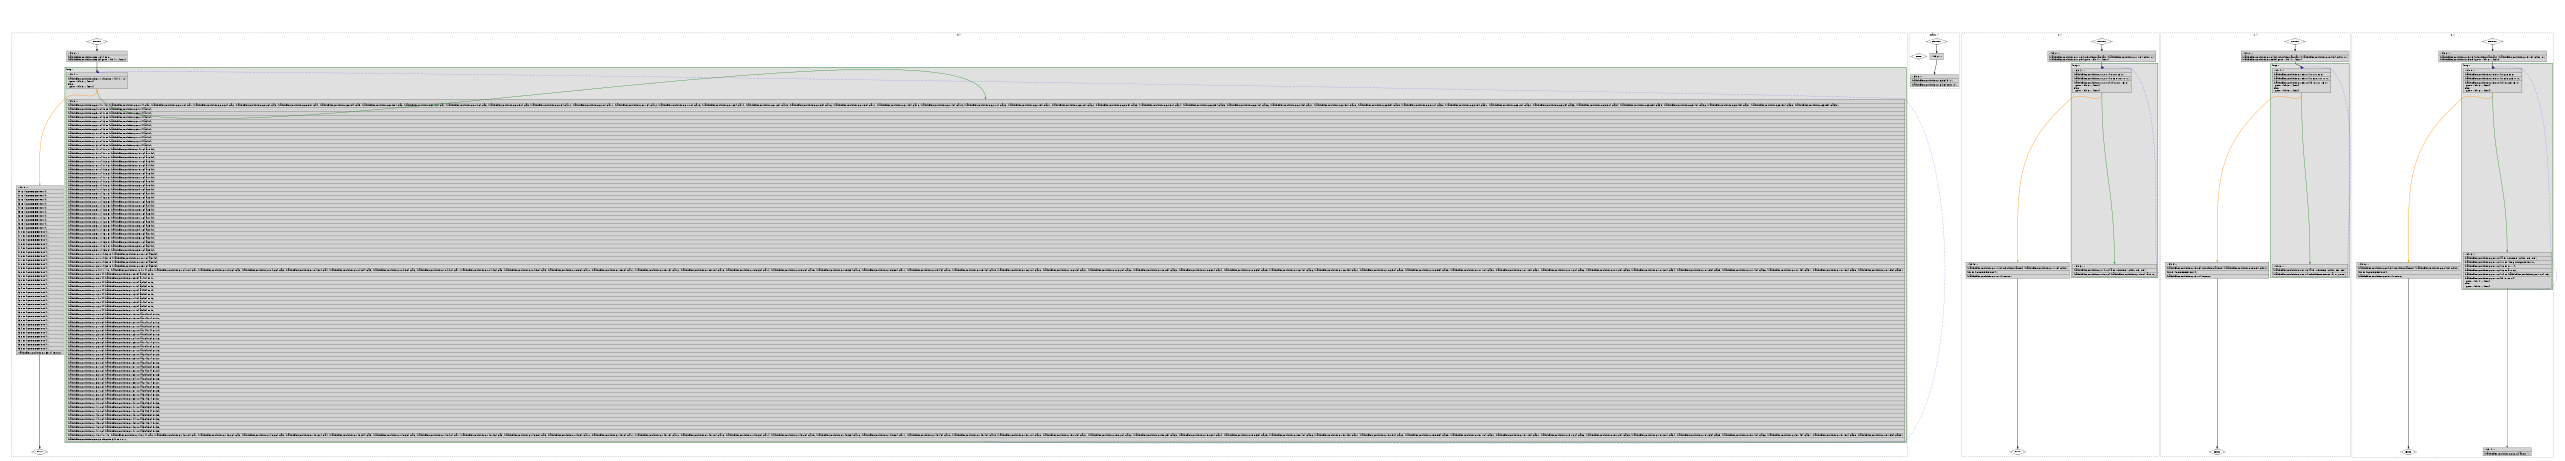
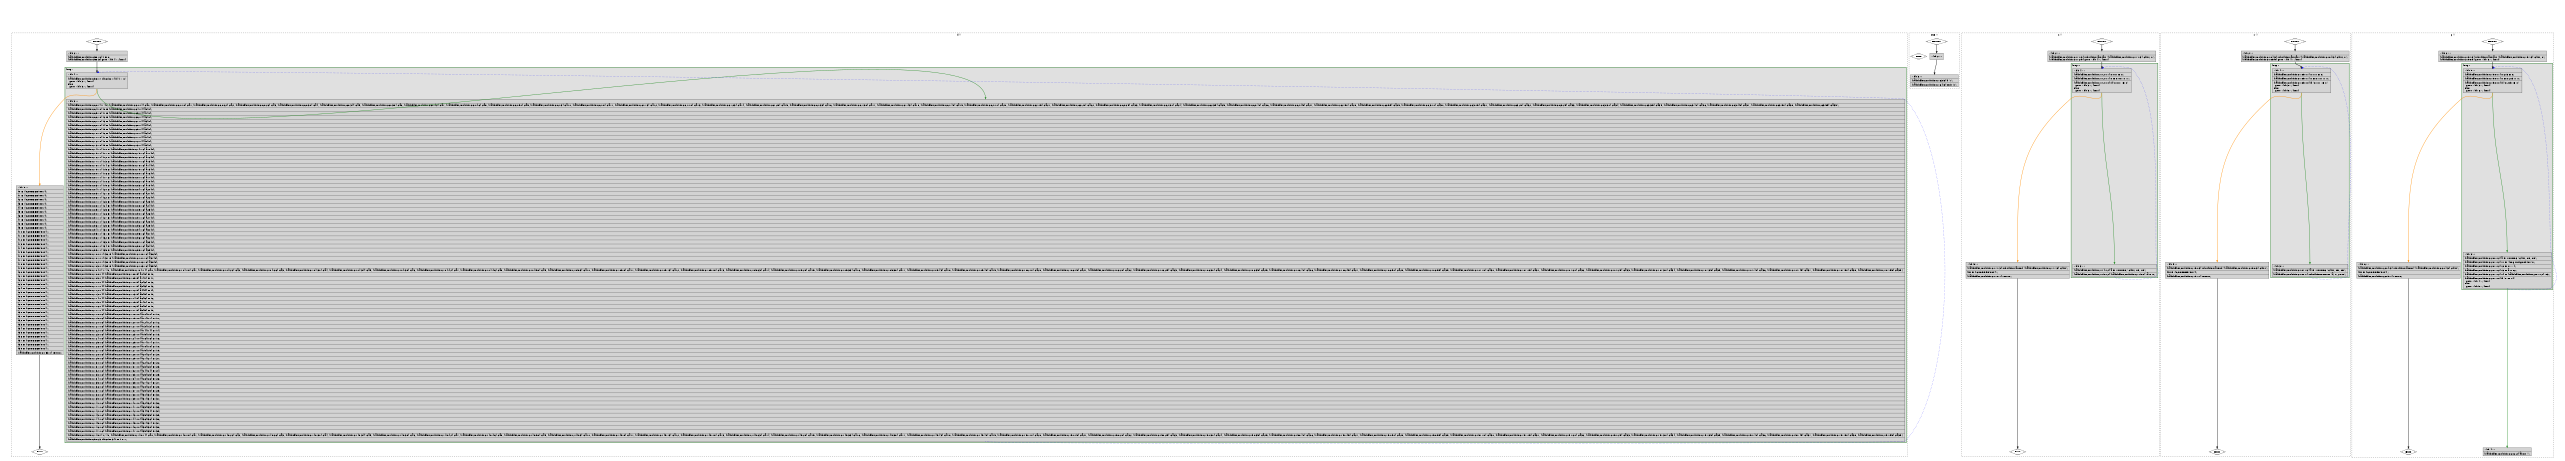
(1934, 35) -> (1934, 35)
